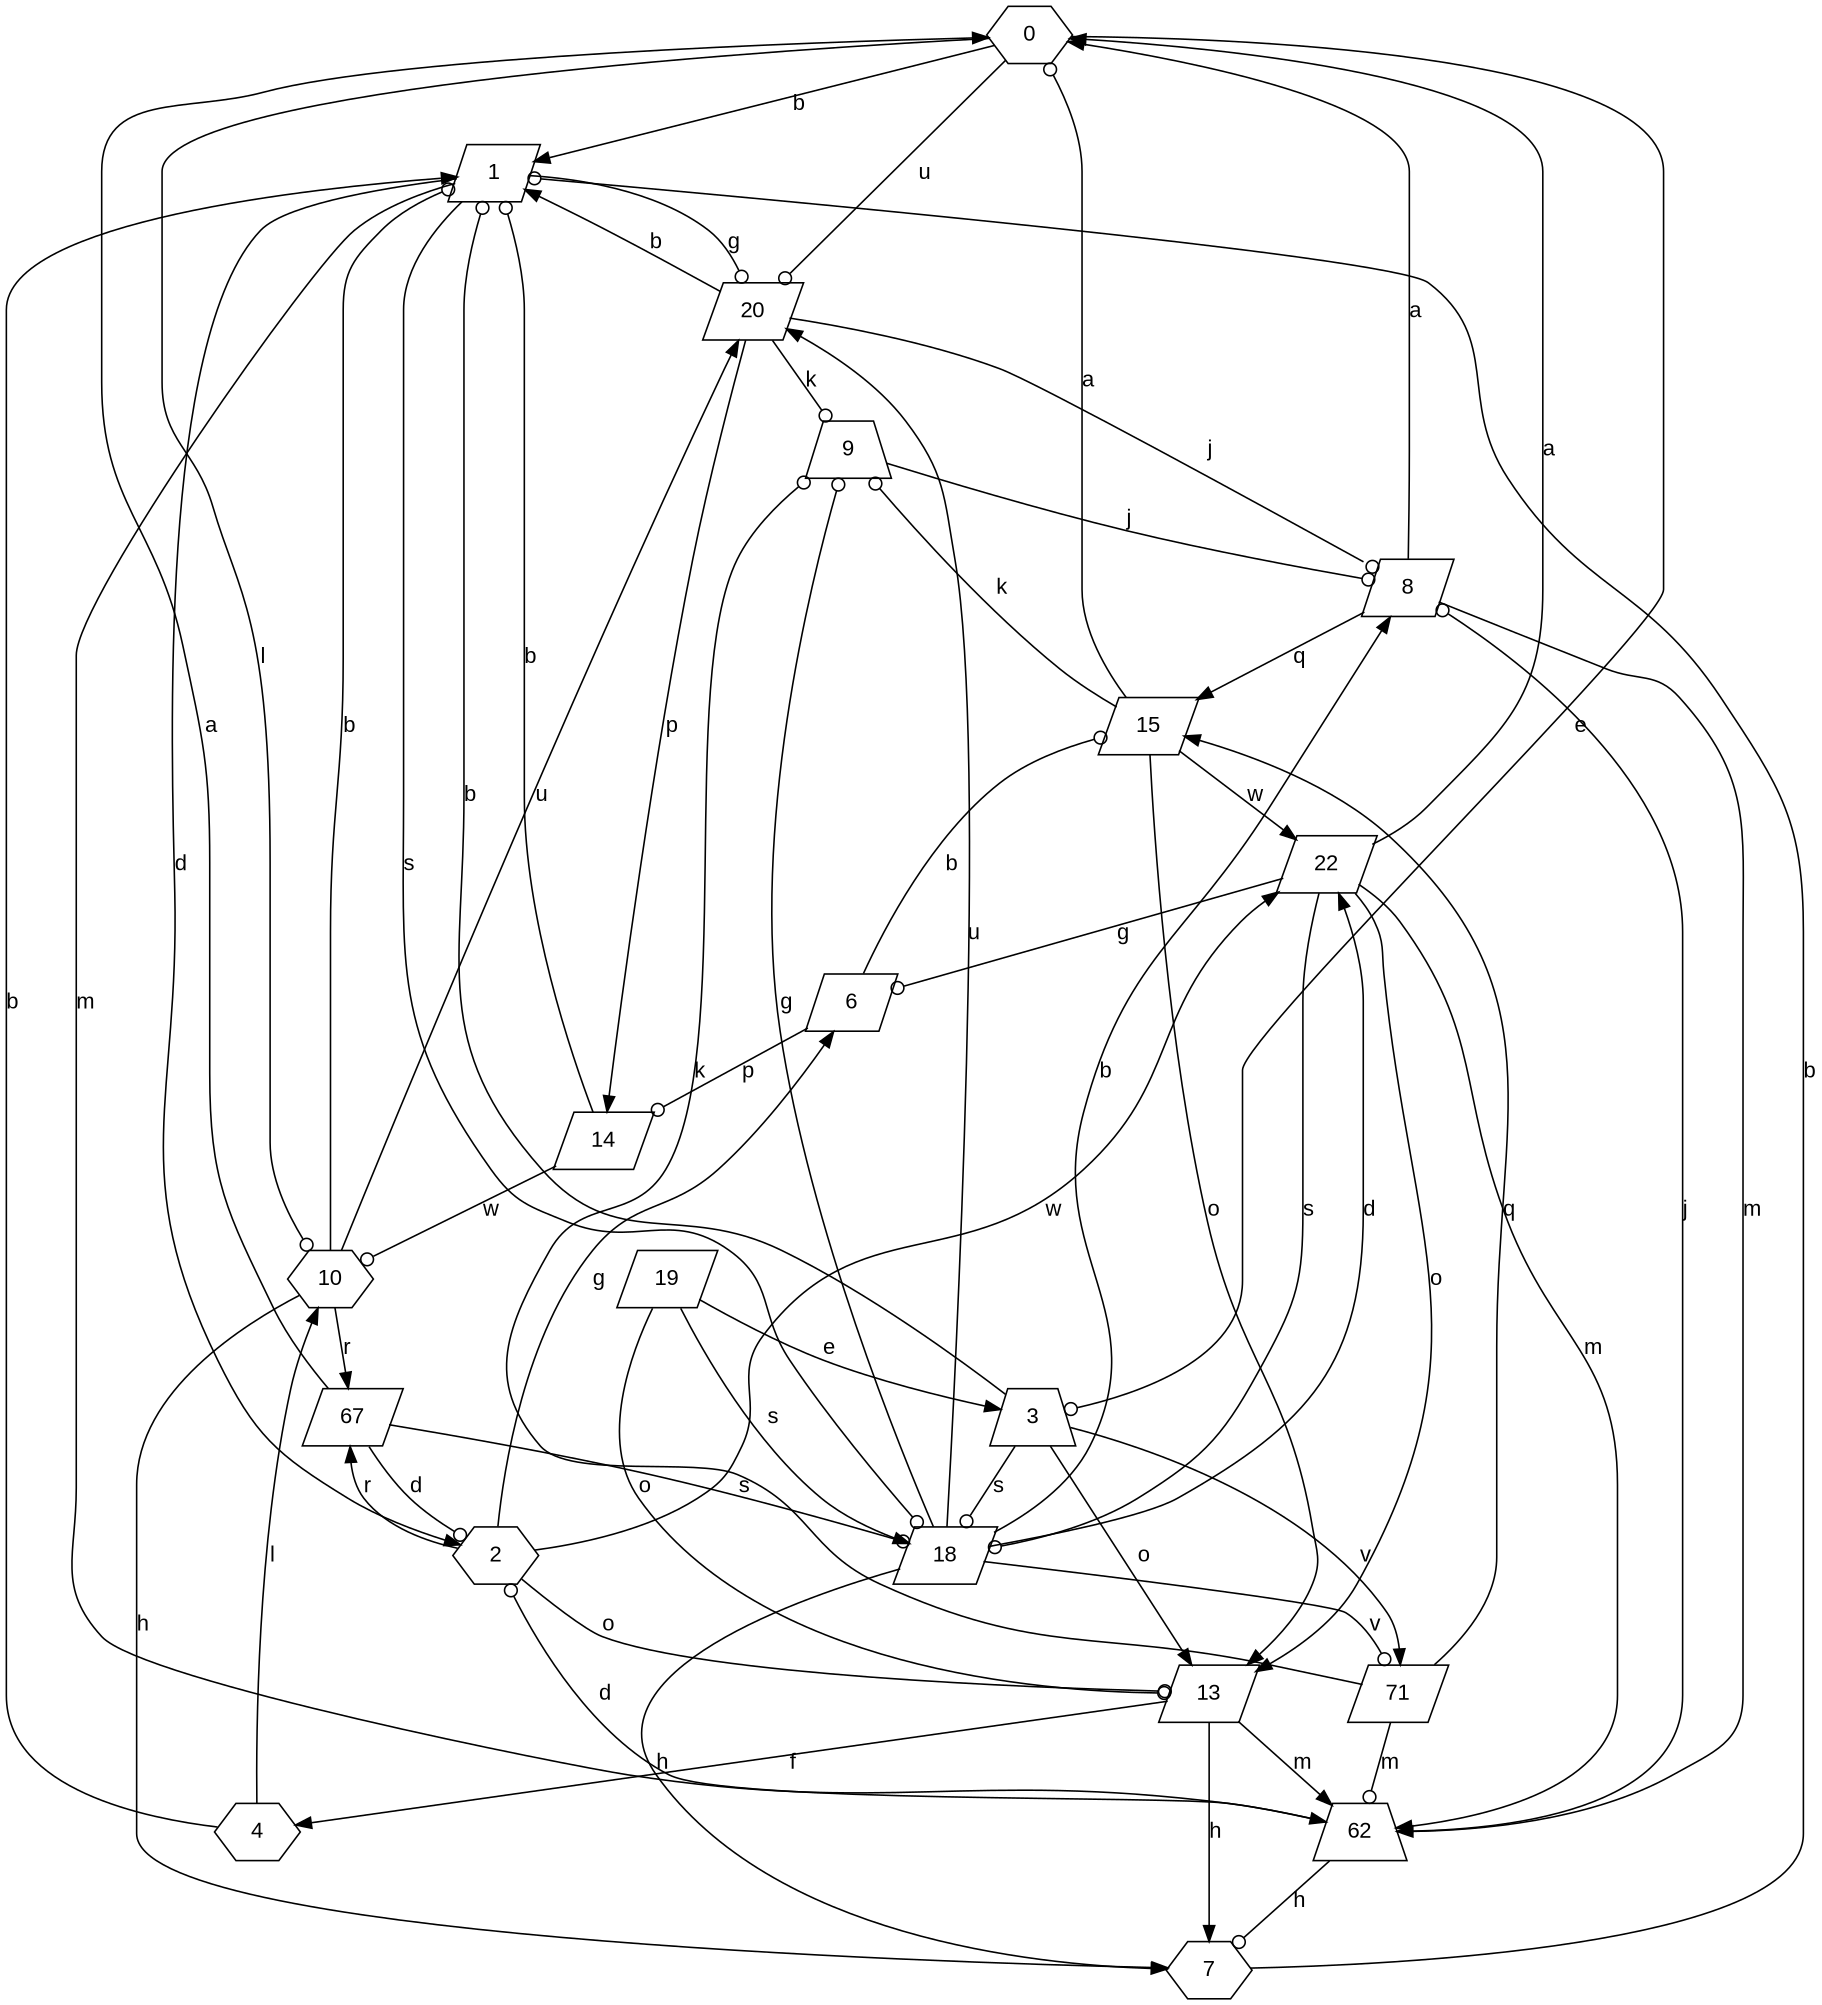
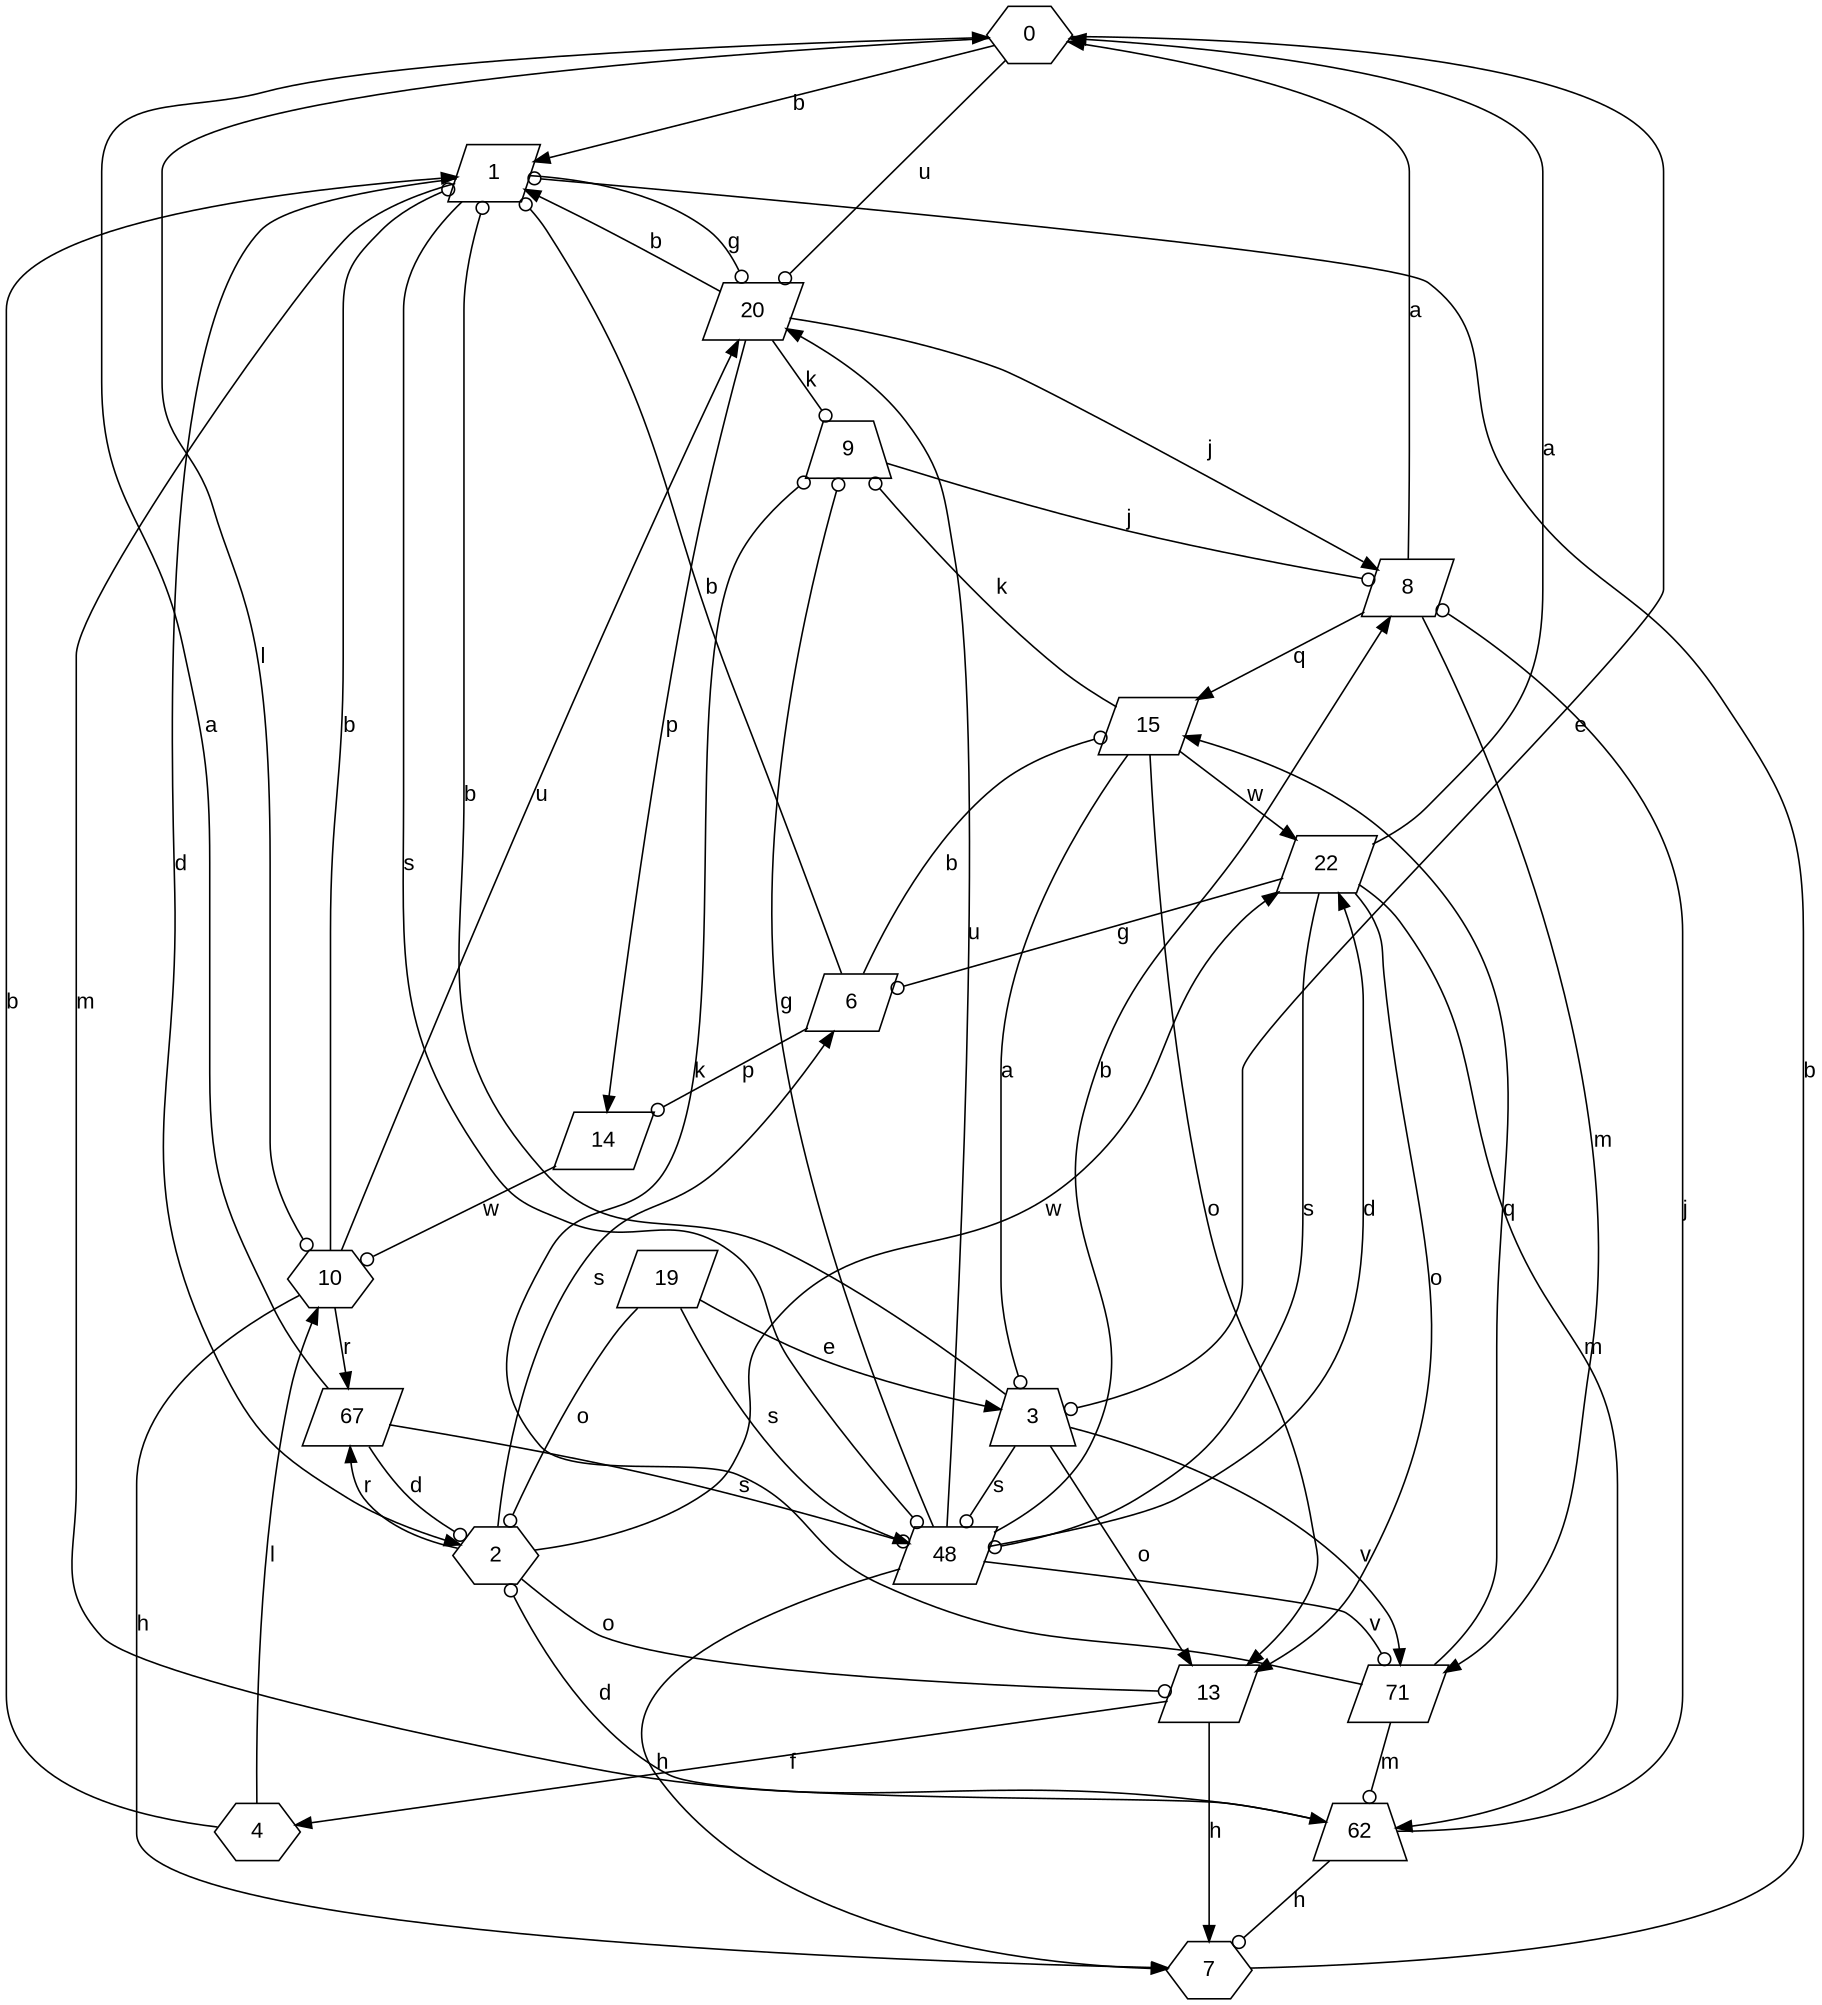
(1082, 389) -> (1002, 1052)
(1101, 419) -> (1087, 412)
(524, 667) -> (704, 605)
(1743, 1249) -> (1592, 1147)
(599, 1279) -> (599, 1279)
(945, 1556) -> (945, 1556)
(765, 1606) -> (568, 1407)
(1279, 1758) -> none
